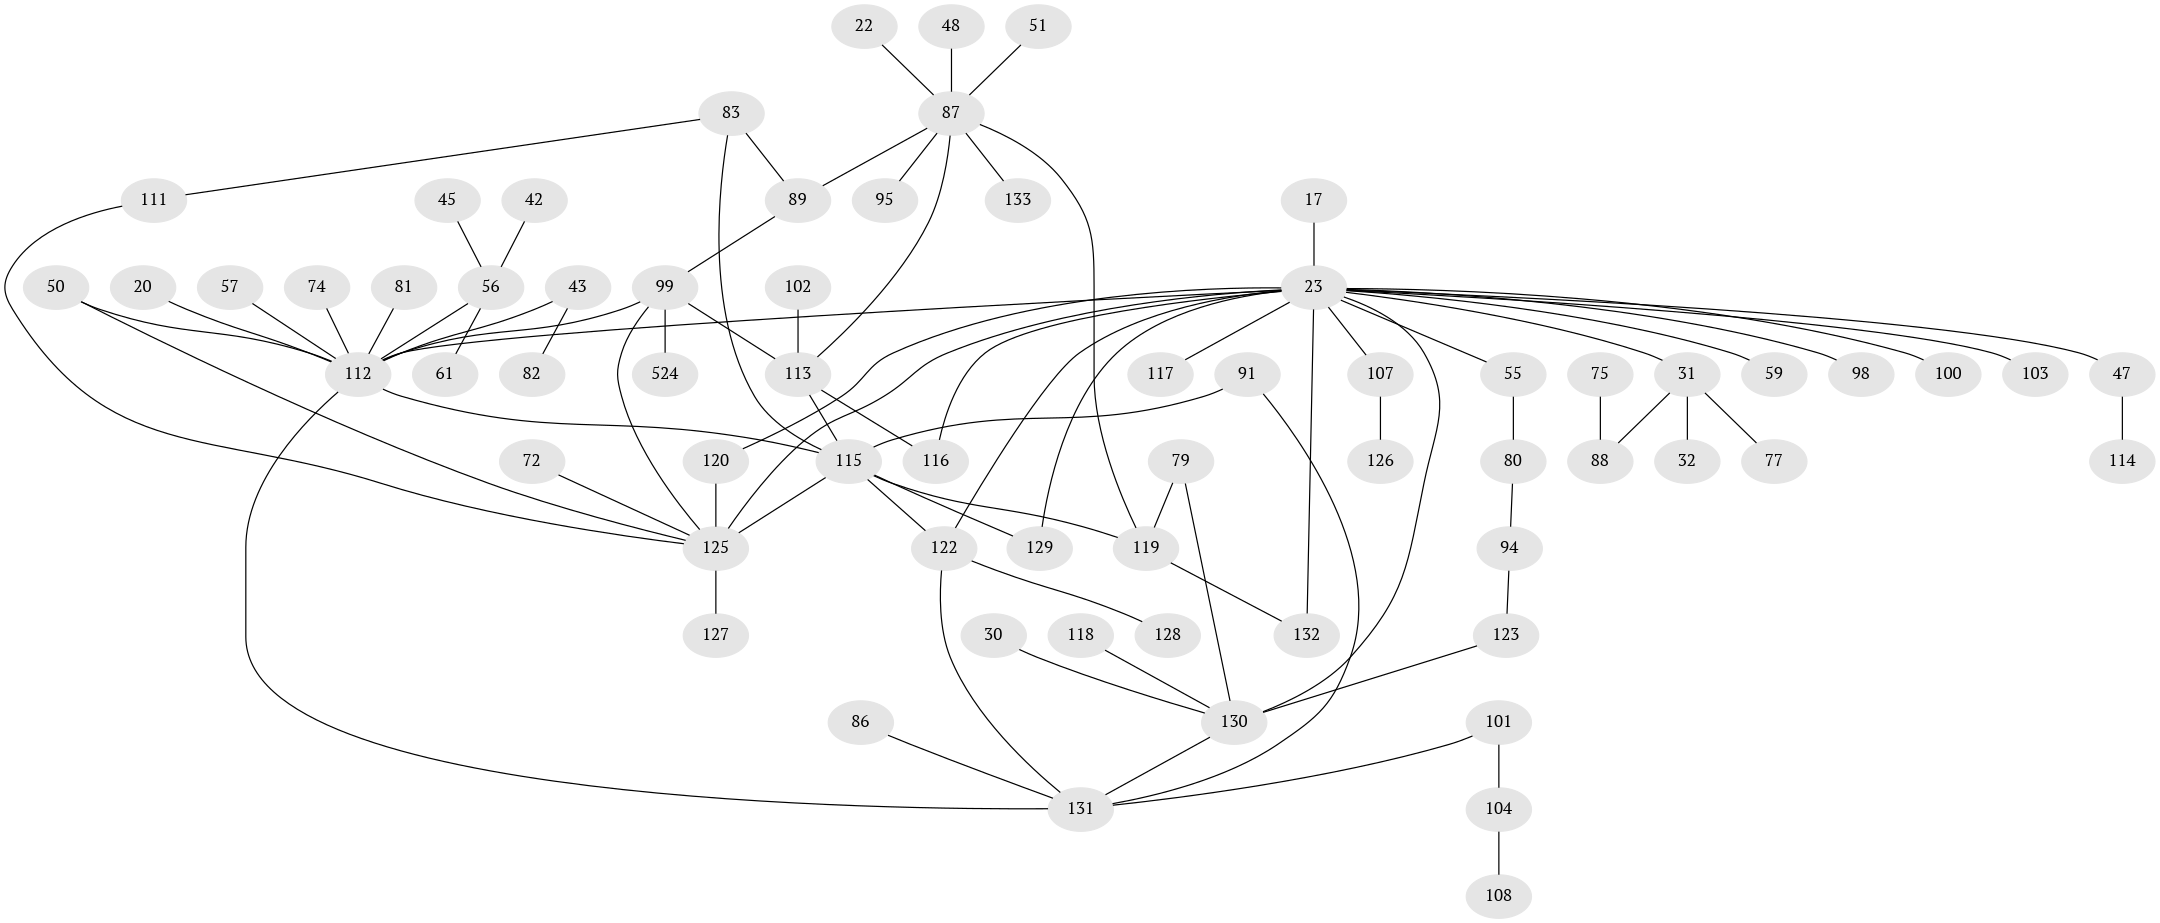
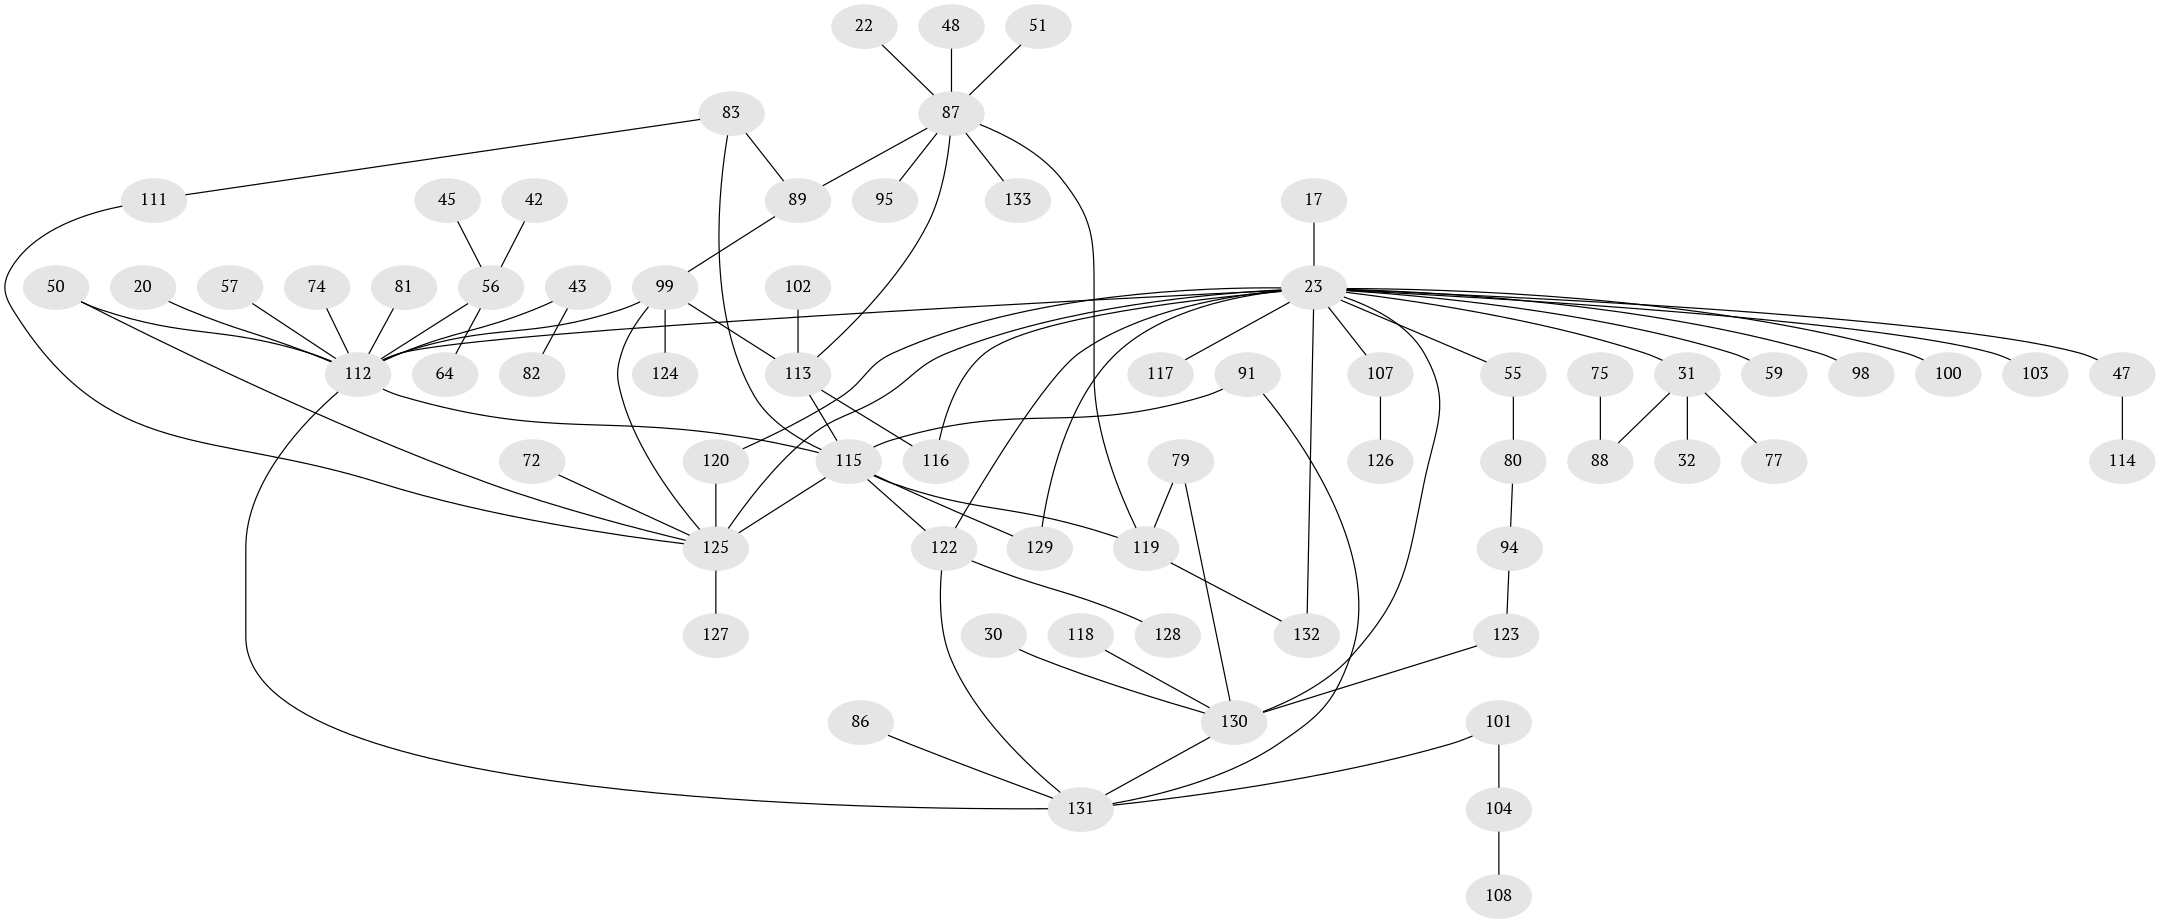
(445, 375) -> (445, 375)
(665, 375) -> (665, 375)
